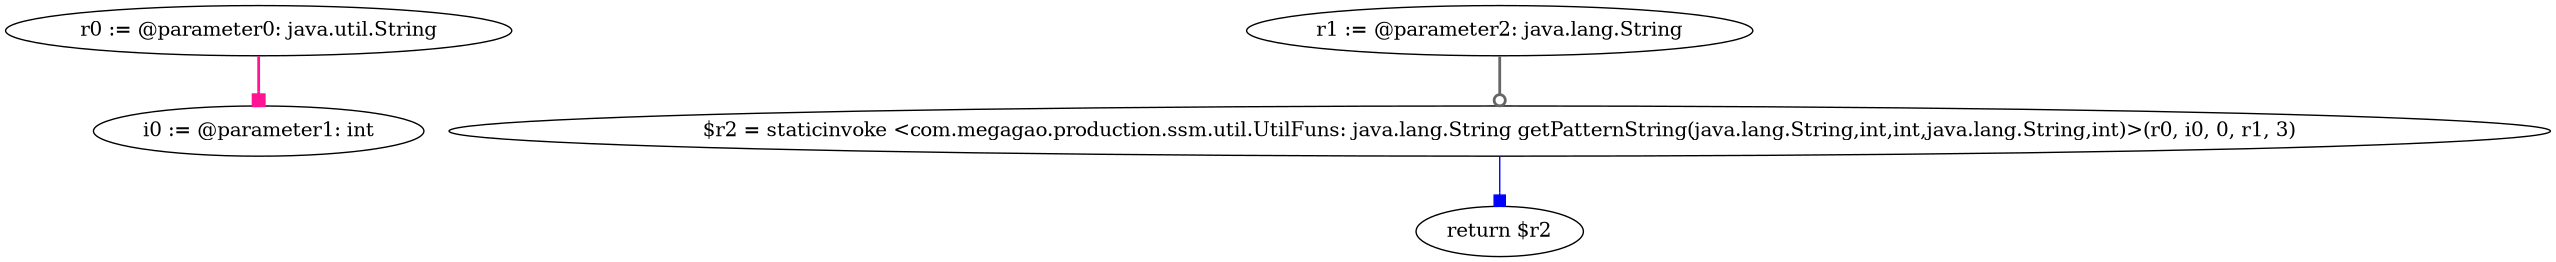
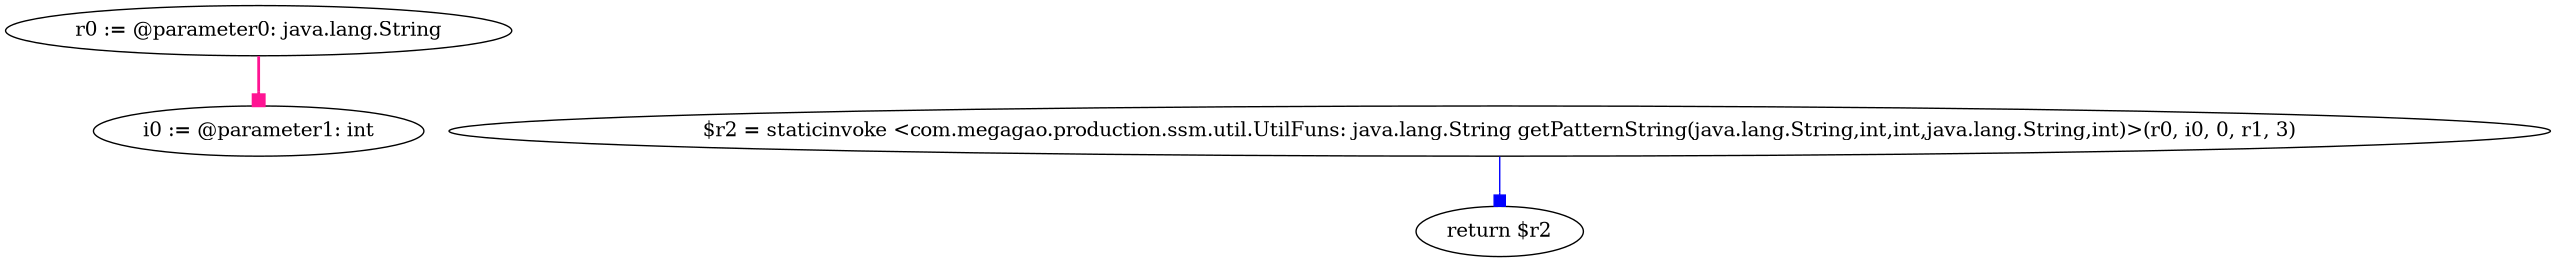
(259, 31) -> (259, 31)
(1500, 31) -> none
